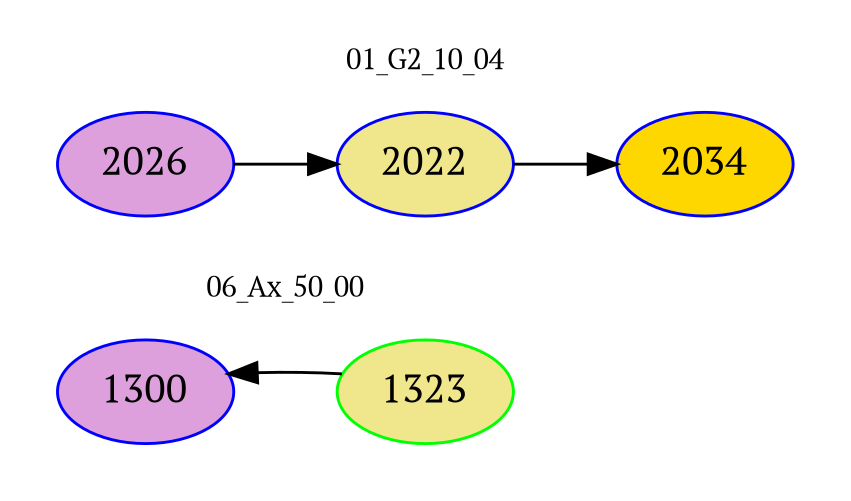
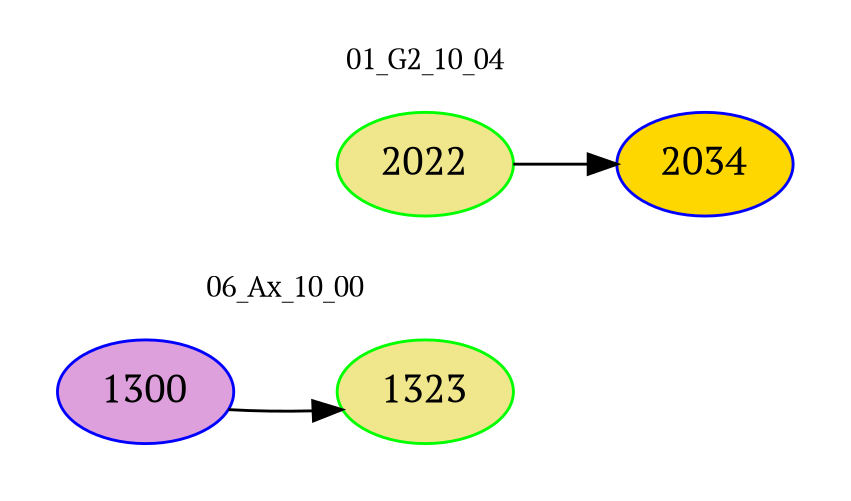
(146, 164) -> none
(425, 164) -> (425, 164)
(285, 289) -> (285, 289)
(300, 372) -> (270, 411)
